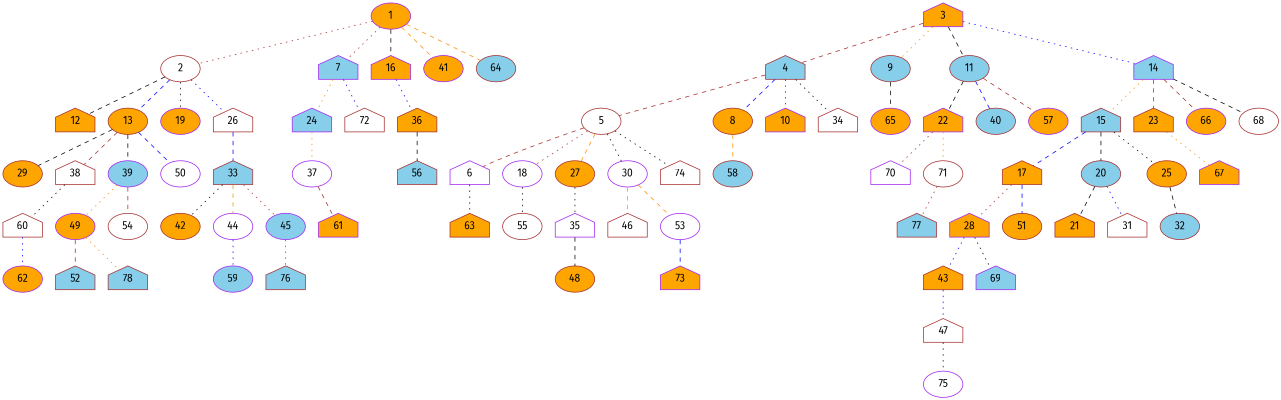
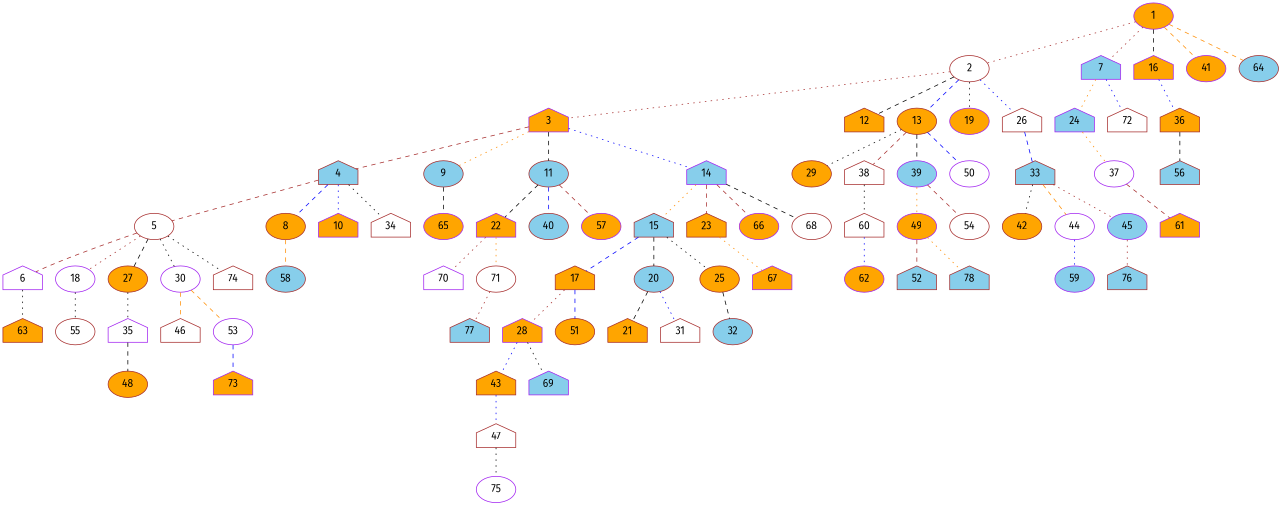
none -> (759, 95)
(75, 148) -> (864, 148)
(588, 148) -> (141, 253)
